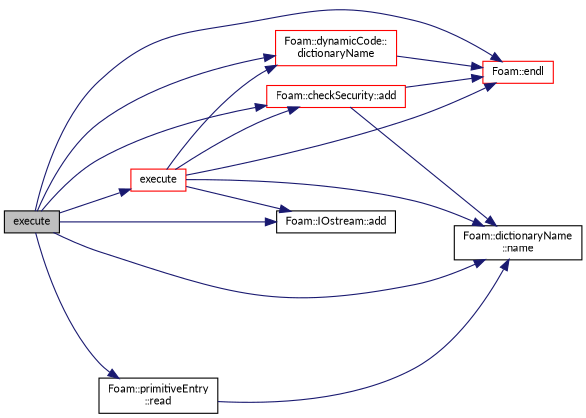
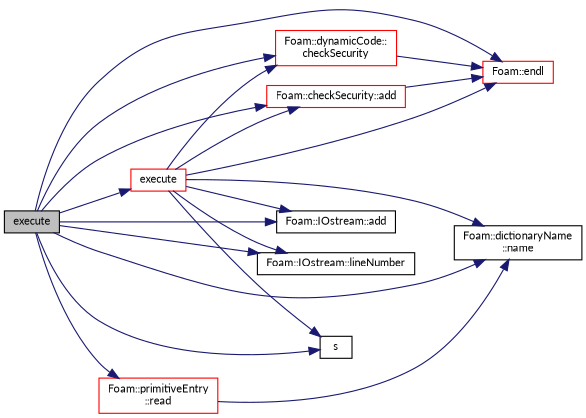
(336, 48) -> (336, 48)
(419, 163) -> none
none -> (336, 264)
none -> (336, 347)
(158, 396) -> (158, 396)
